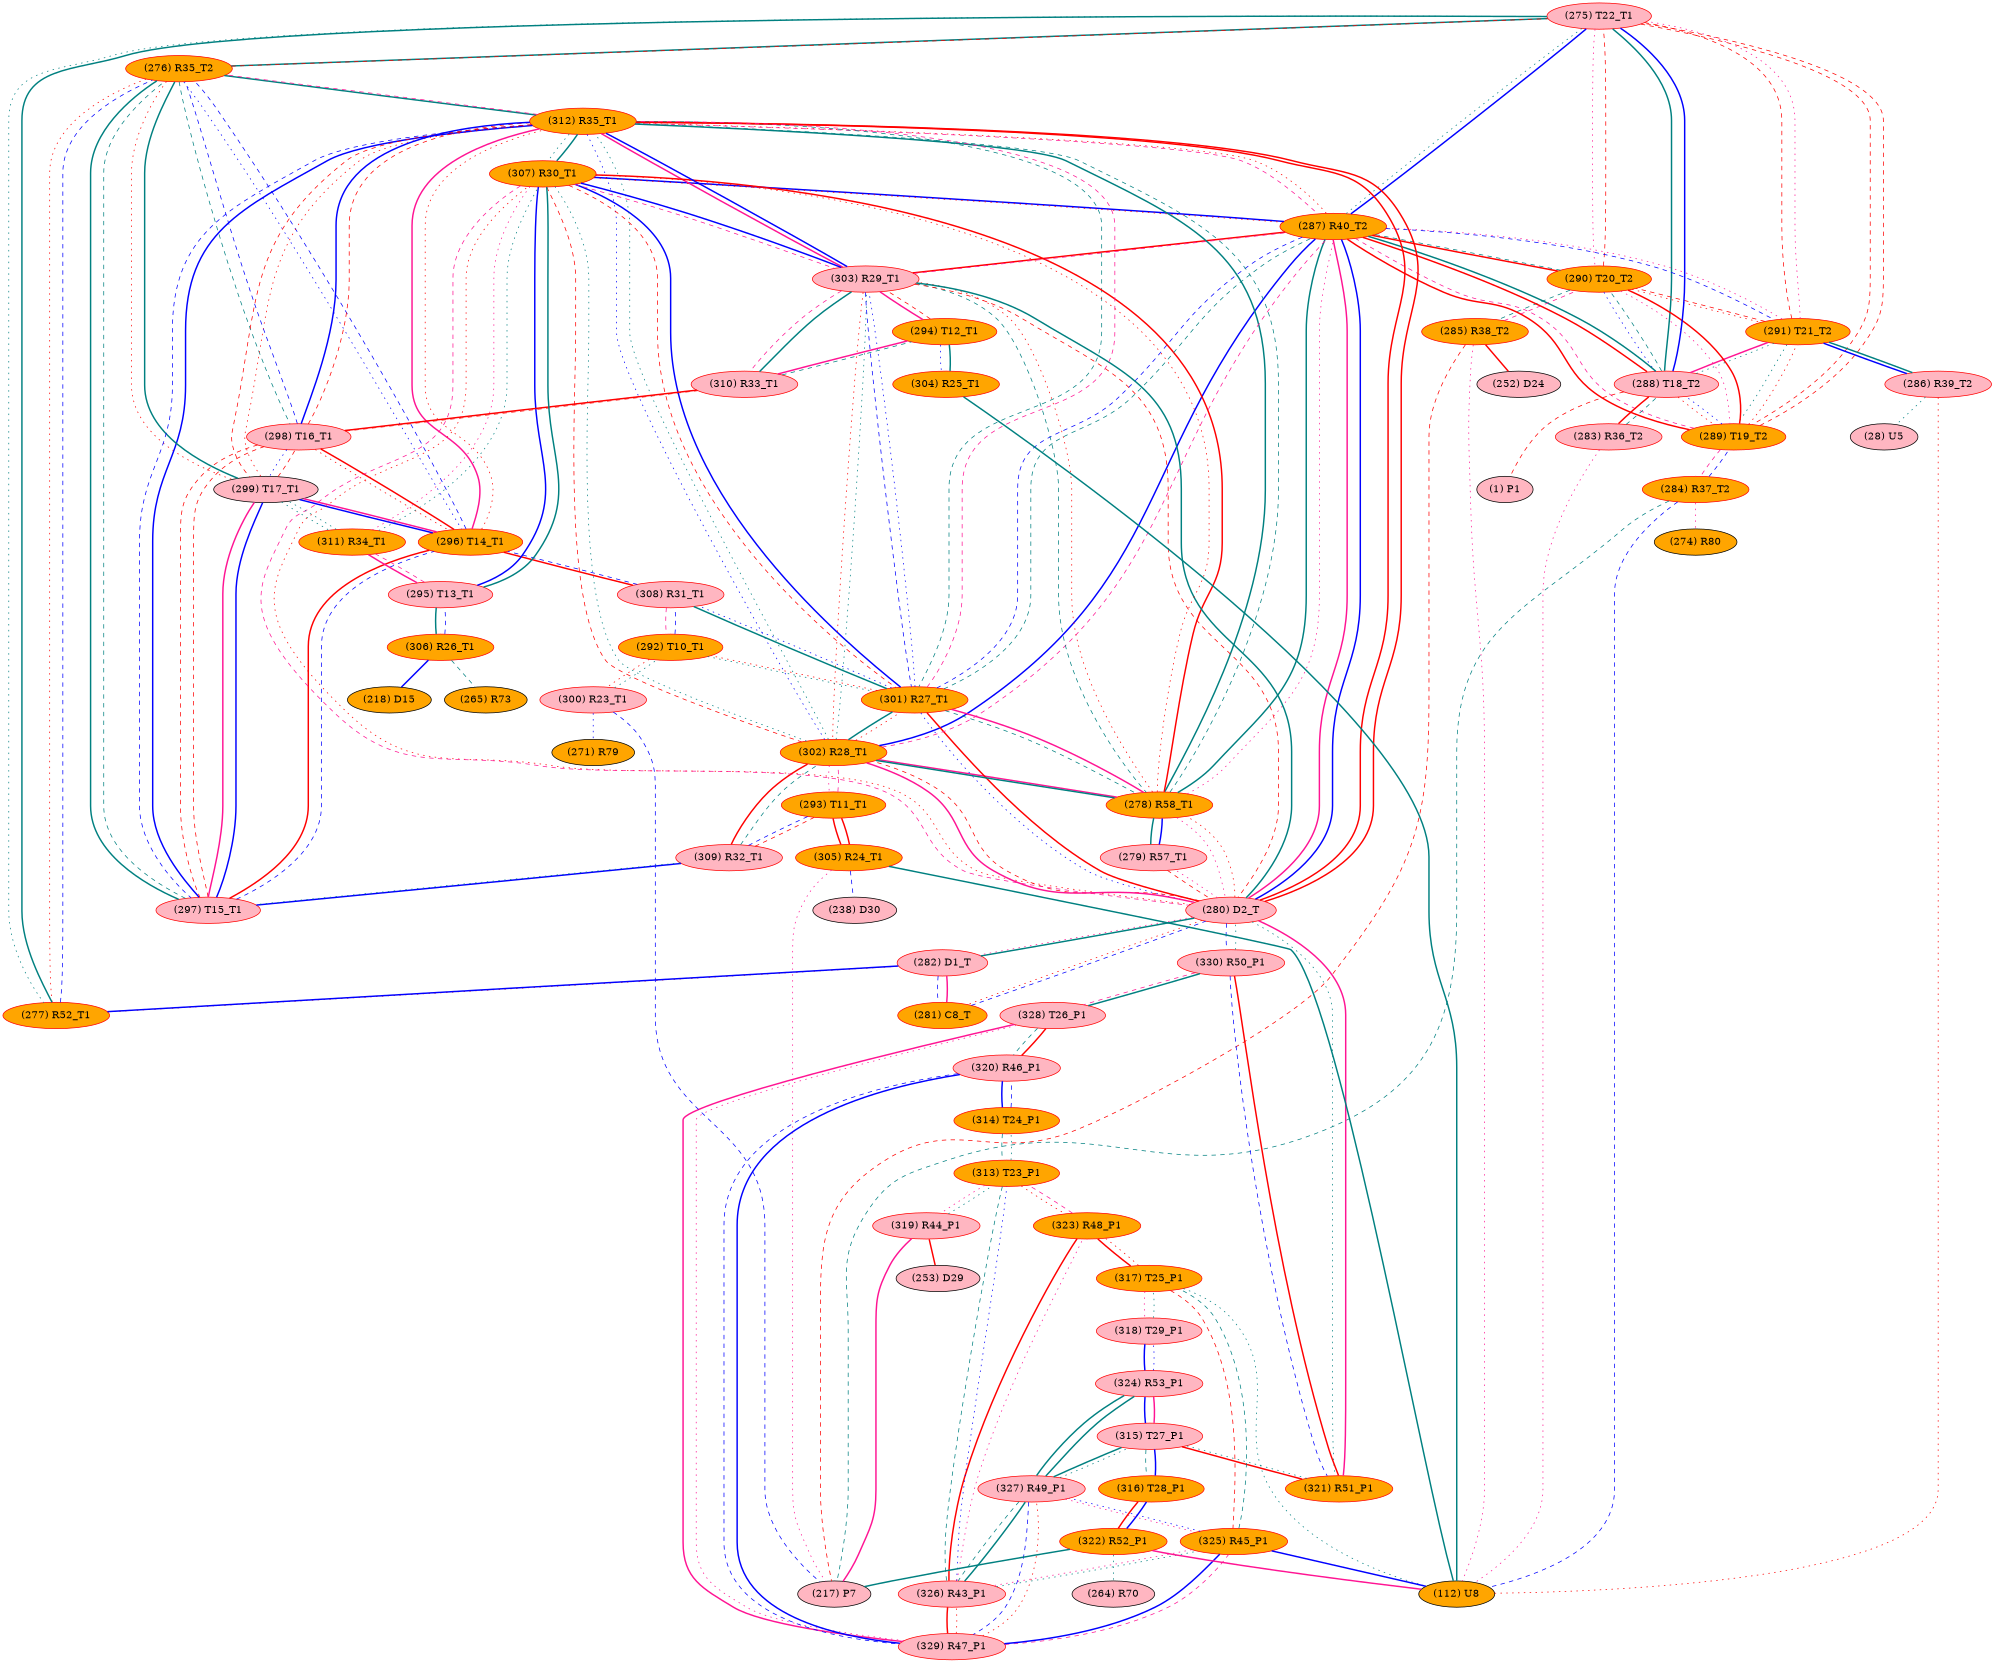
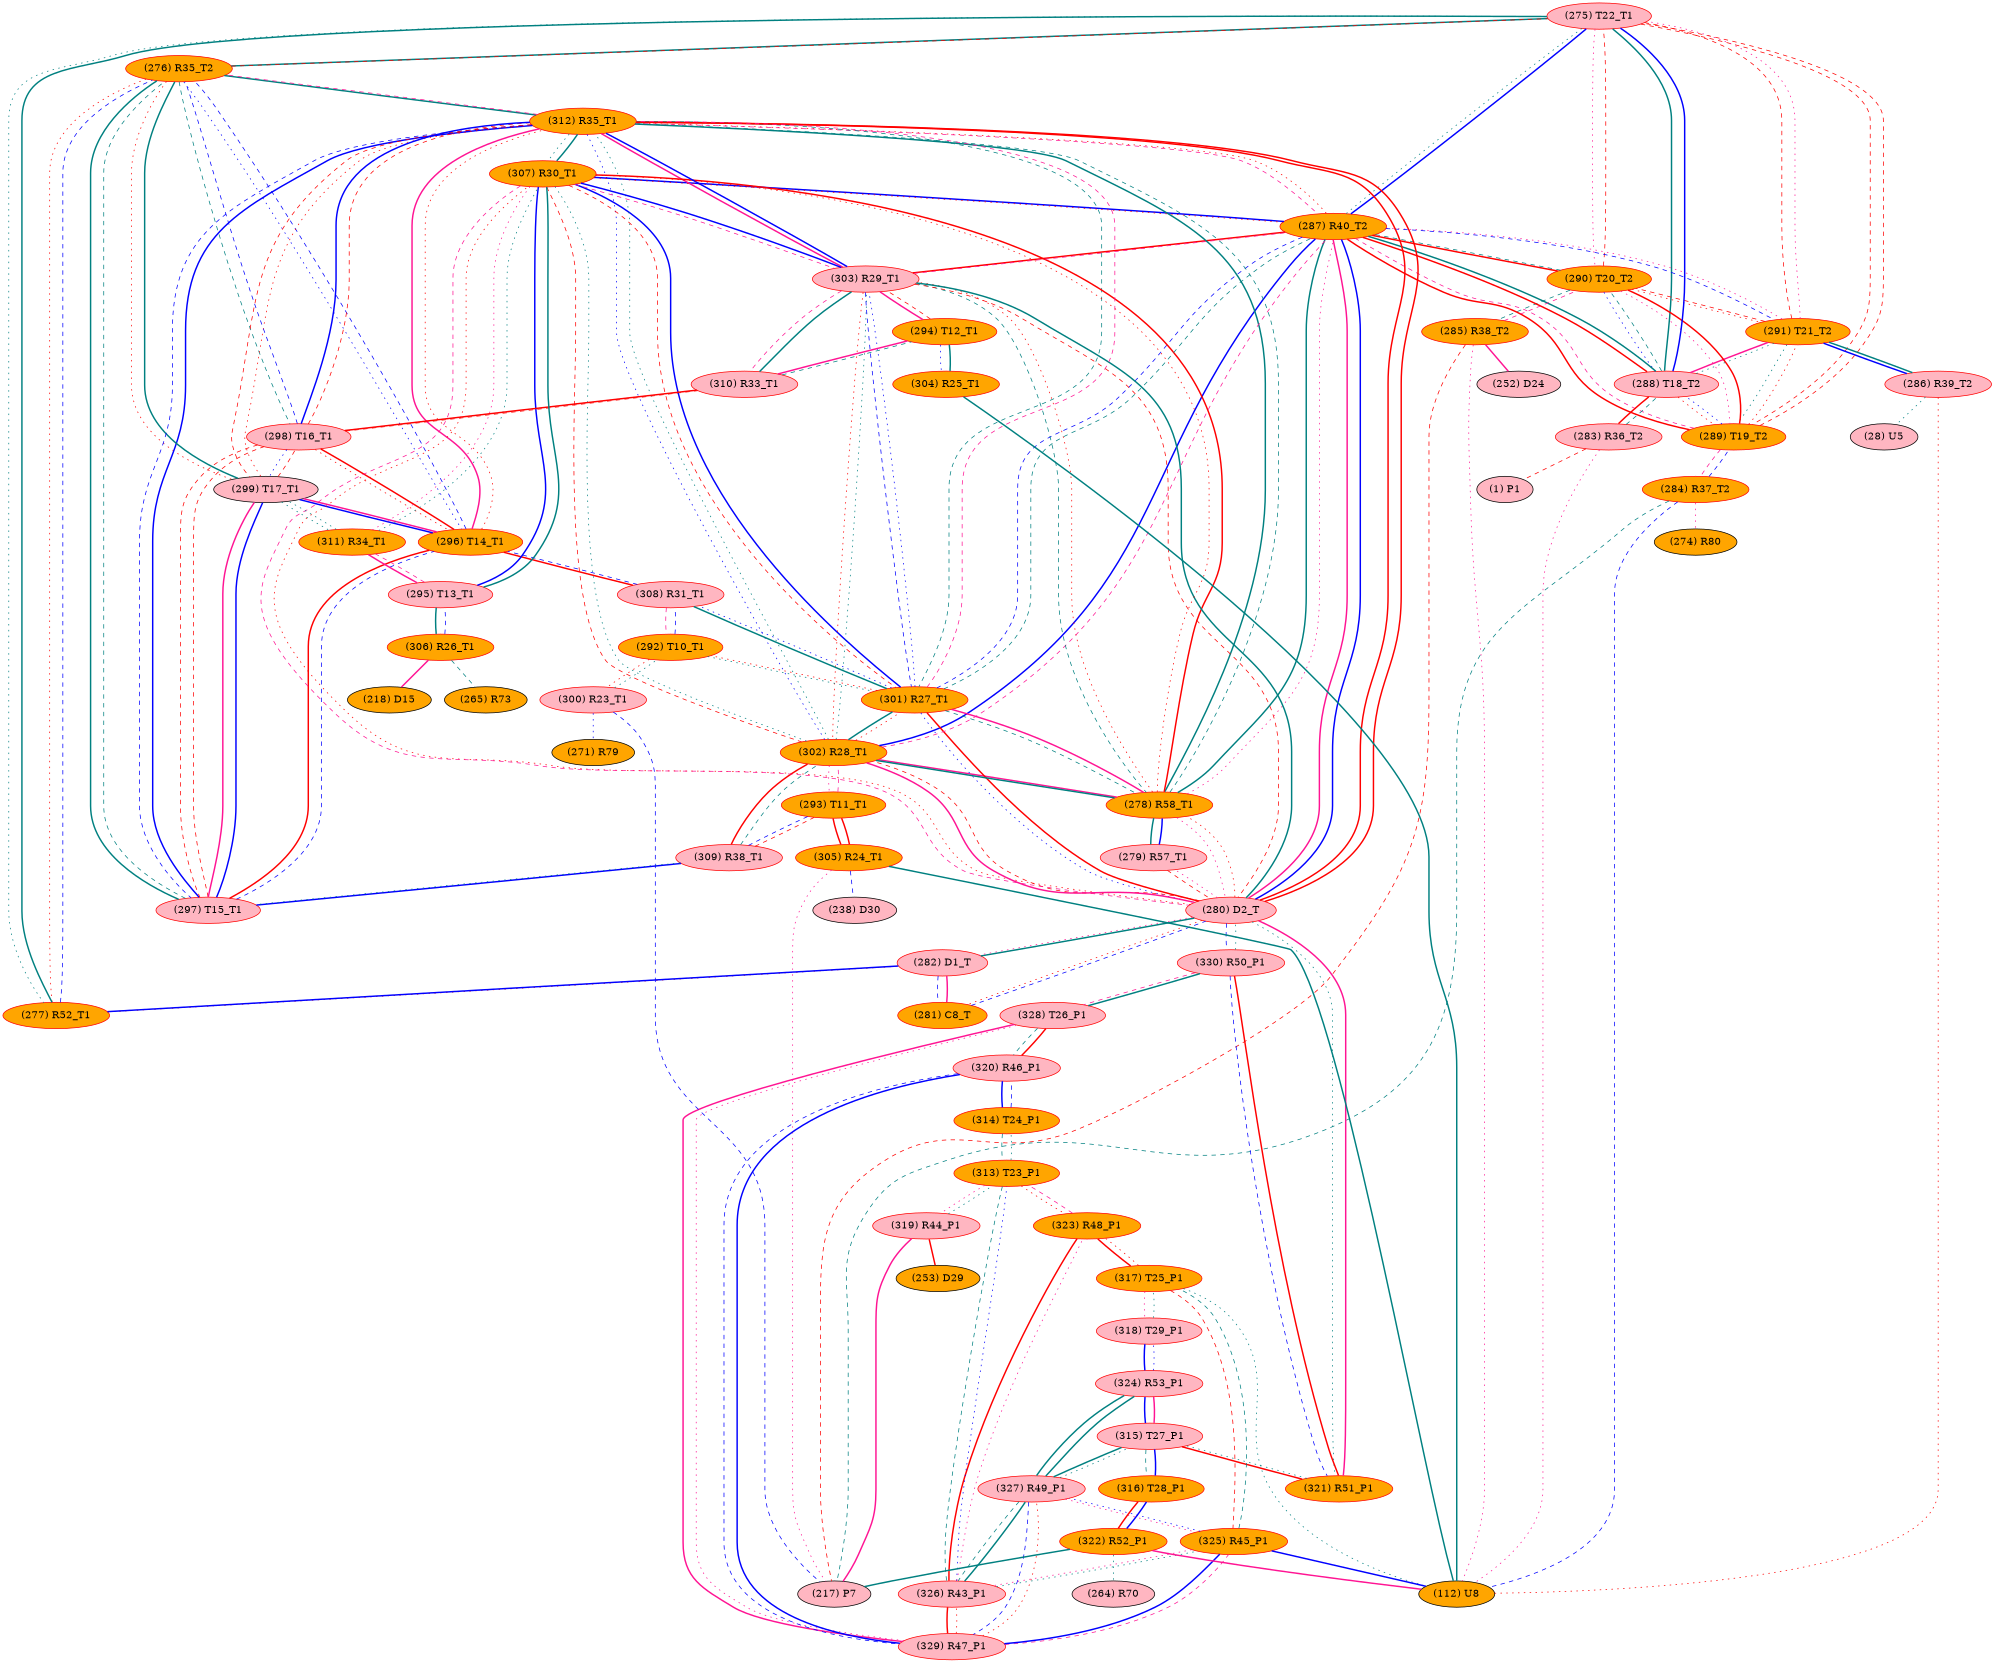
(1497, 358) -> (1497, 358)
(1555, 419) -> (1555, 464)
(415, 674) -> (415, 674)
(729, 858) -> (729, 858)
(938, 1278) -> (938, 1278)
